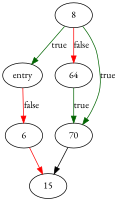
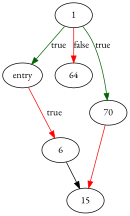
(74, 15) -> (74, 15)
(74, 102) -> none
(32, 105) -> (54, 113)
(34, 158) -> (71, 172)
(63, 158) -> (98, 153)
